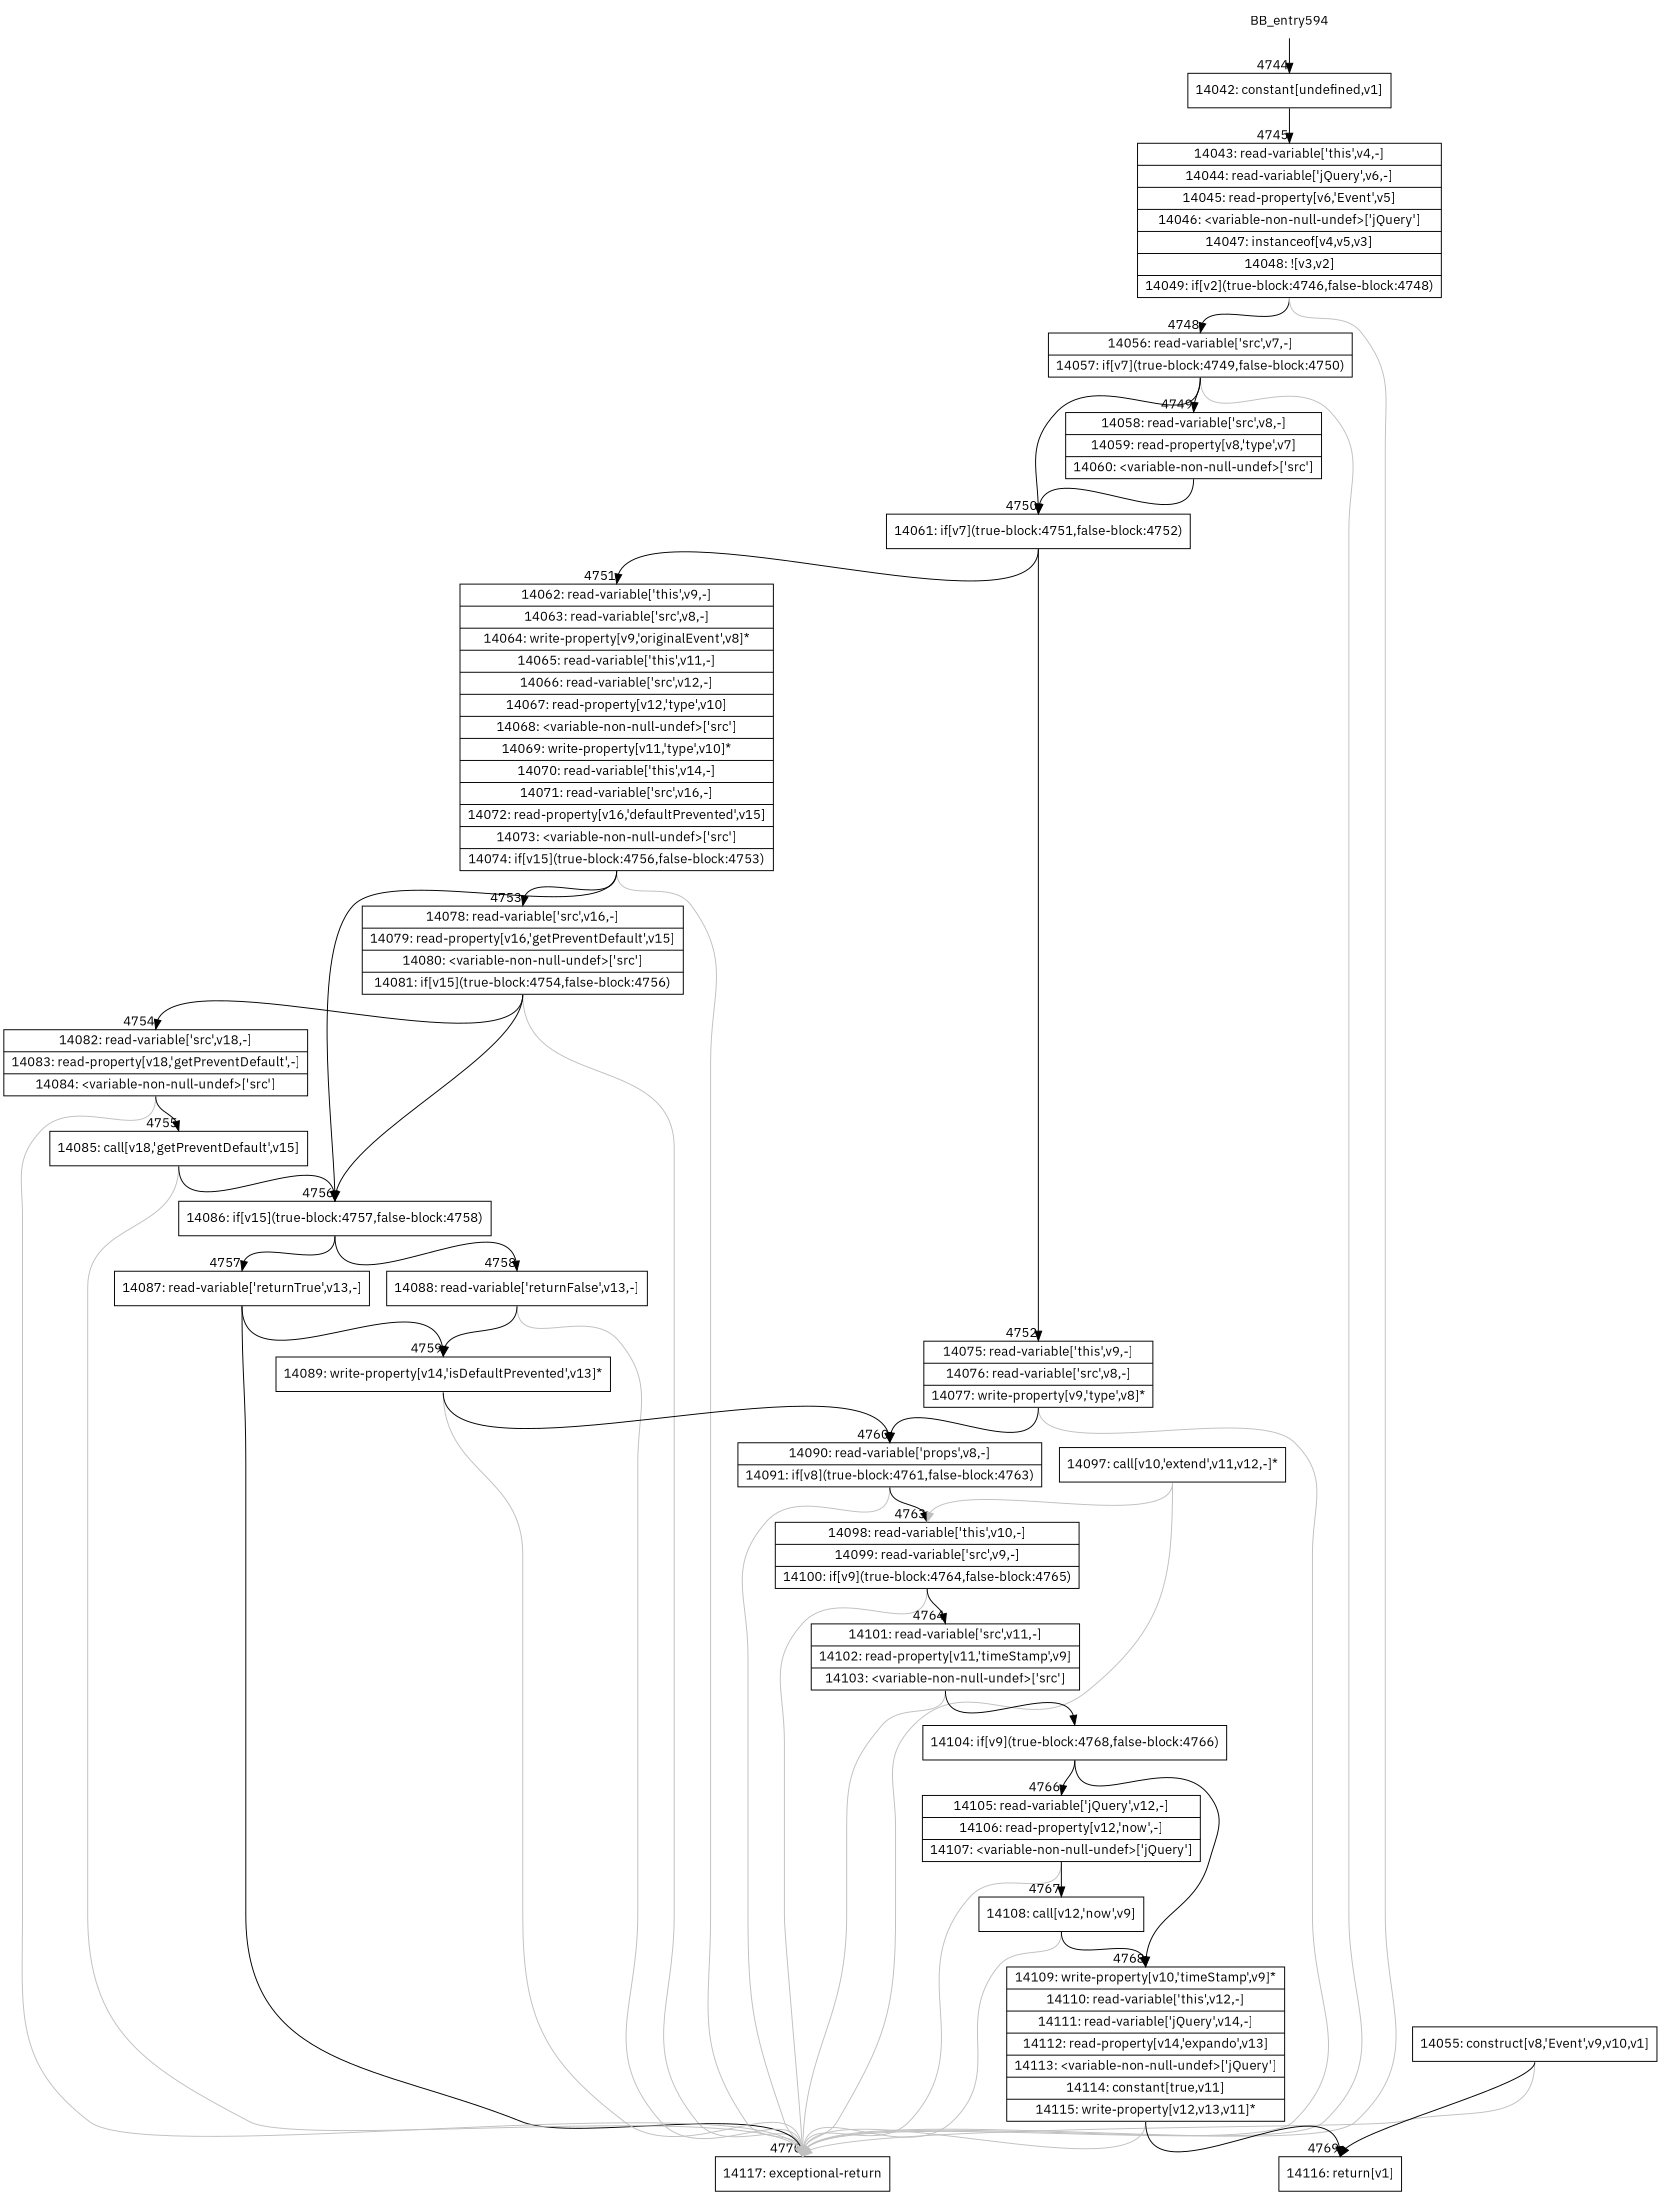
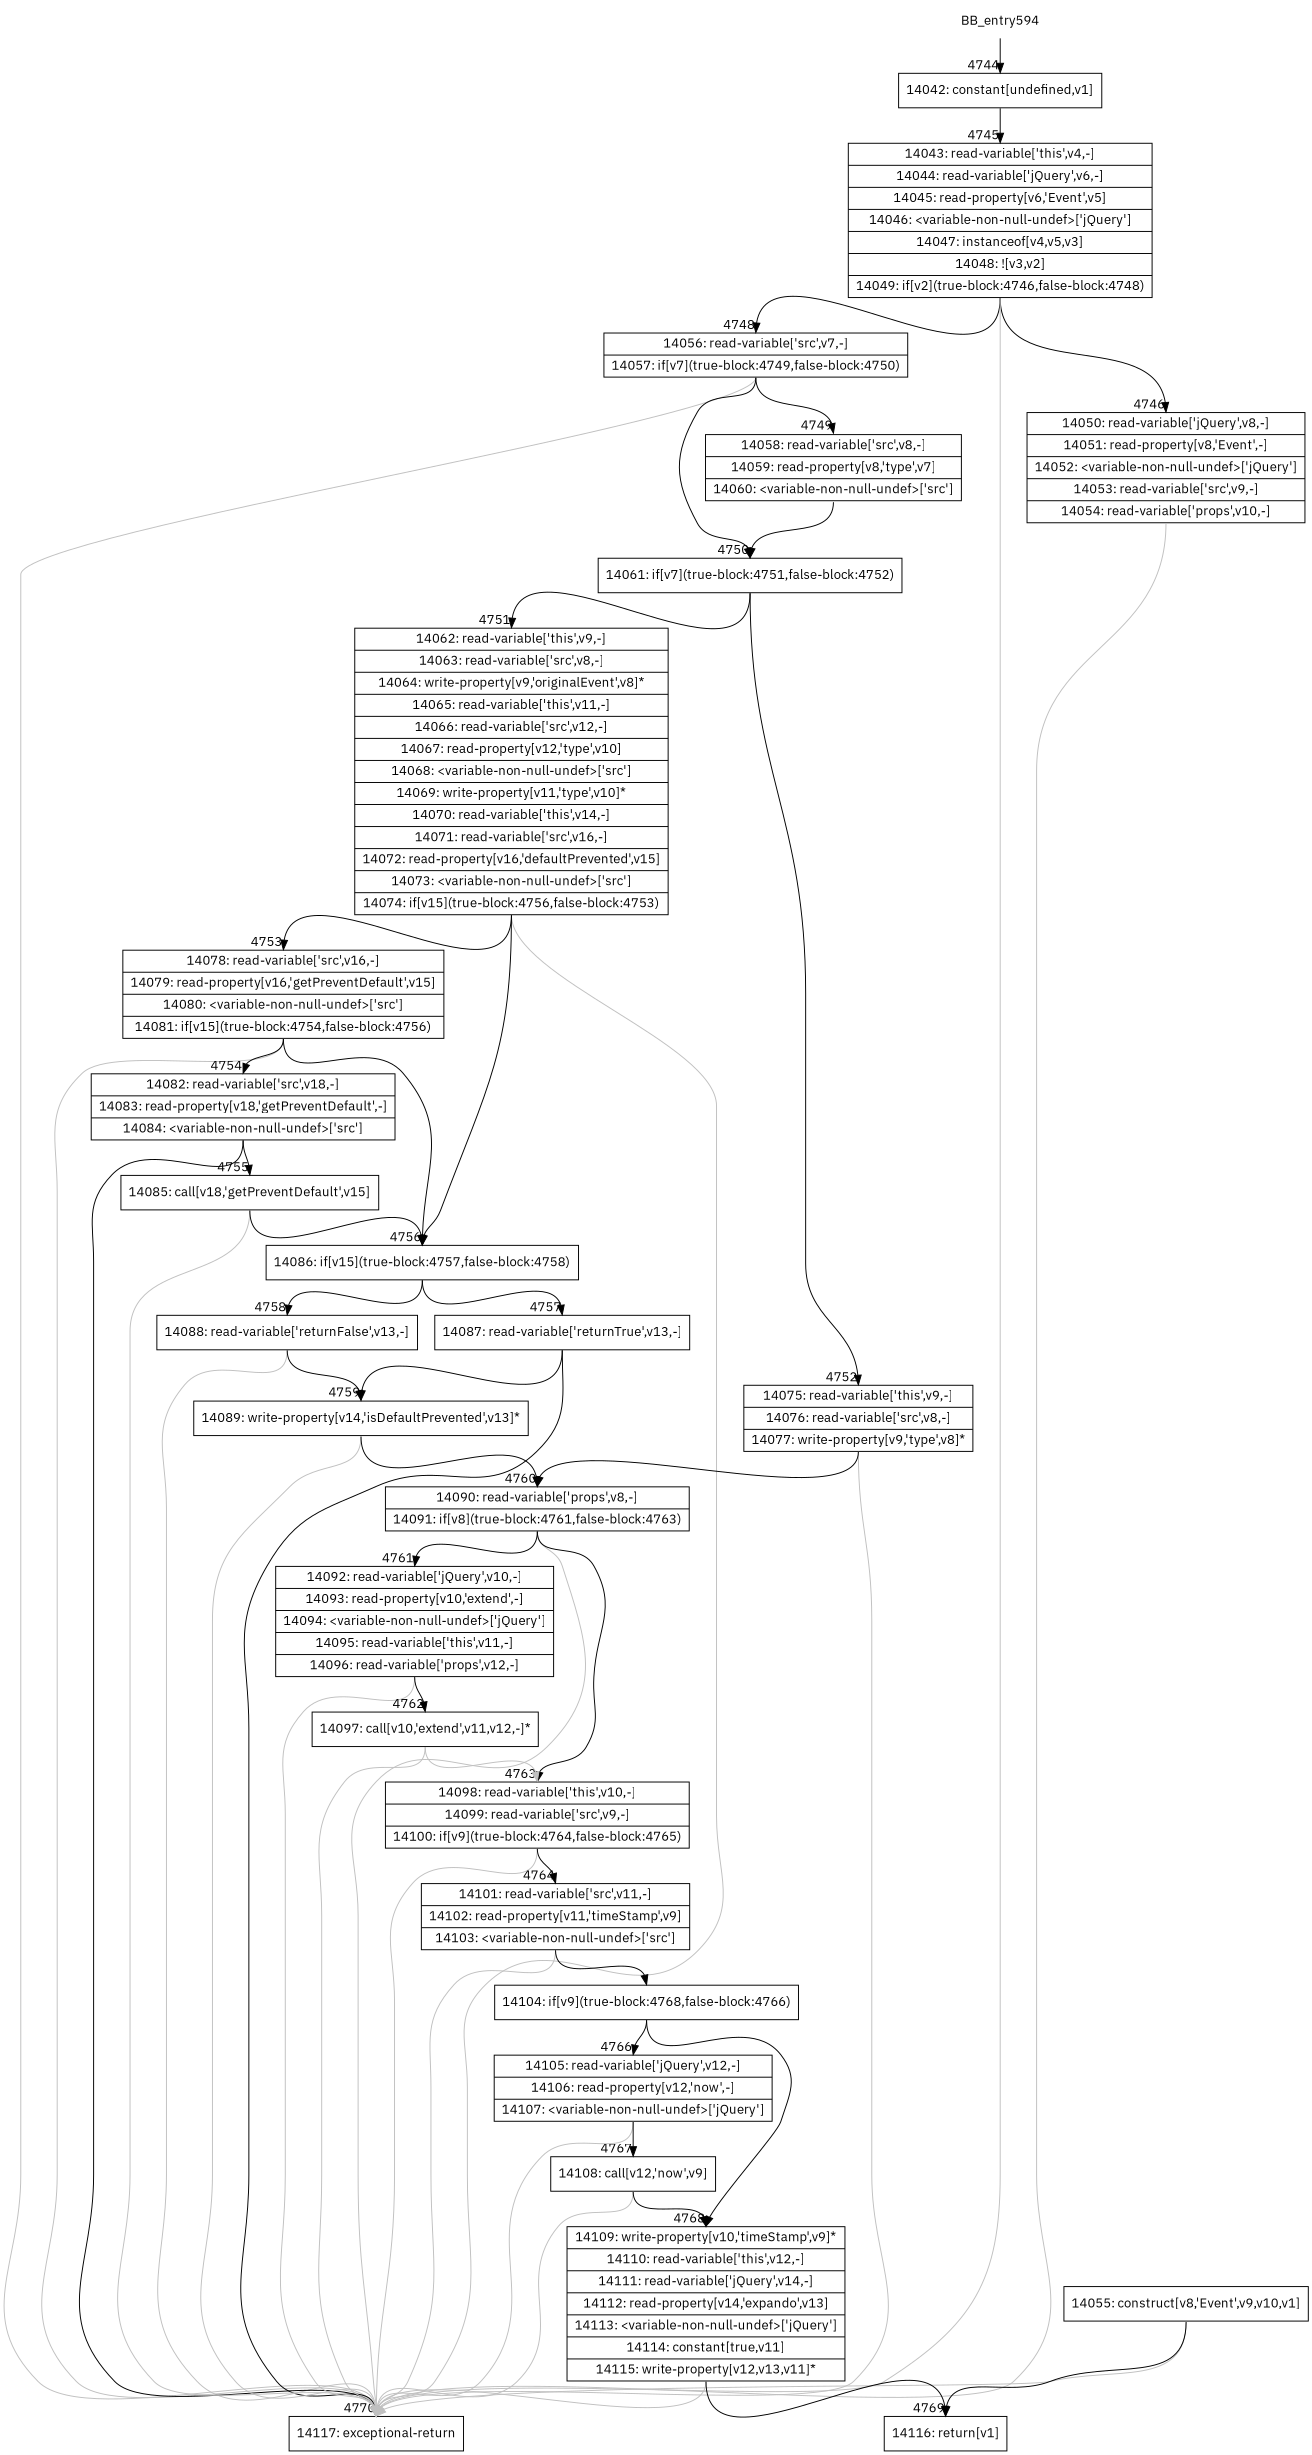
none -> (1166, 468)
none -> (415, 1622)
(22, 1925) -> (94, 1838)
